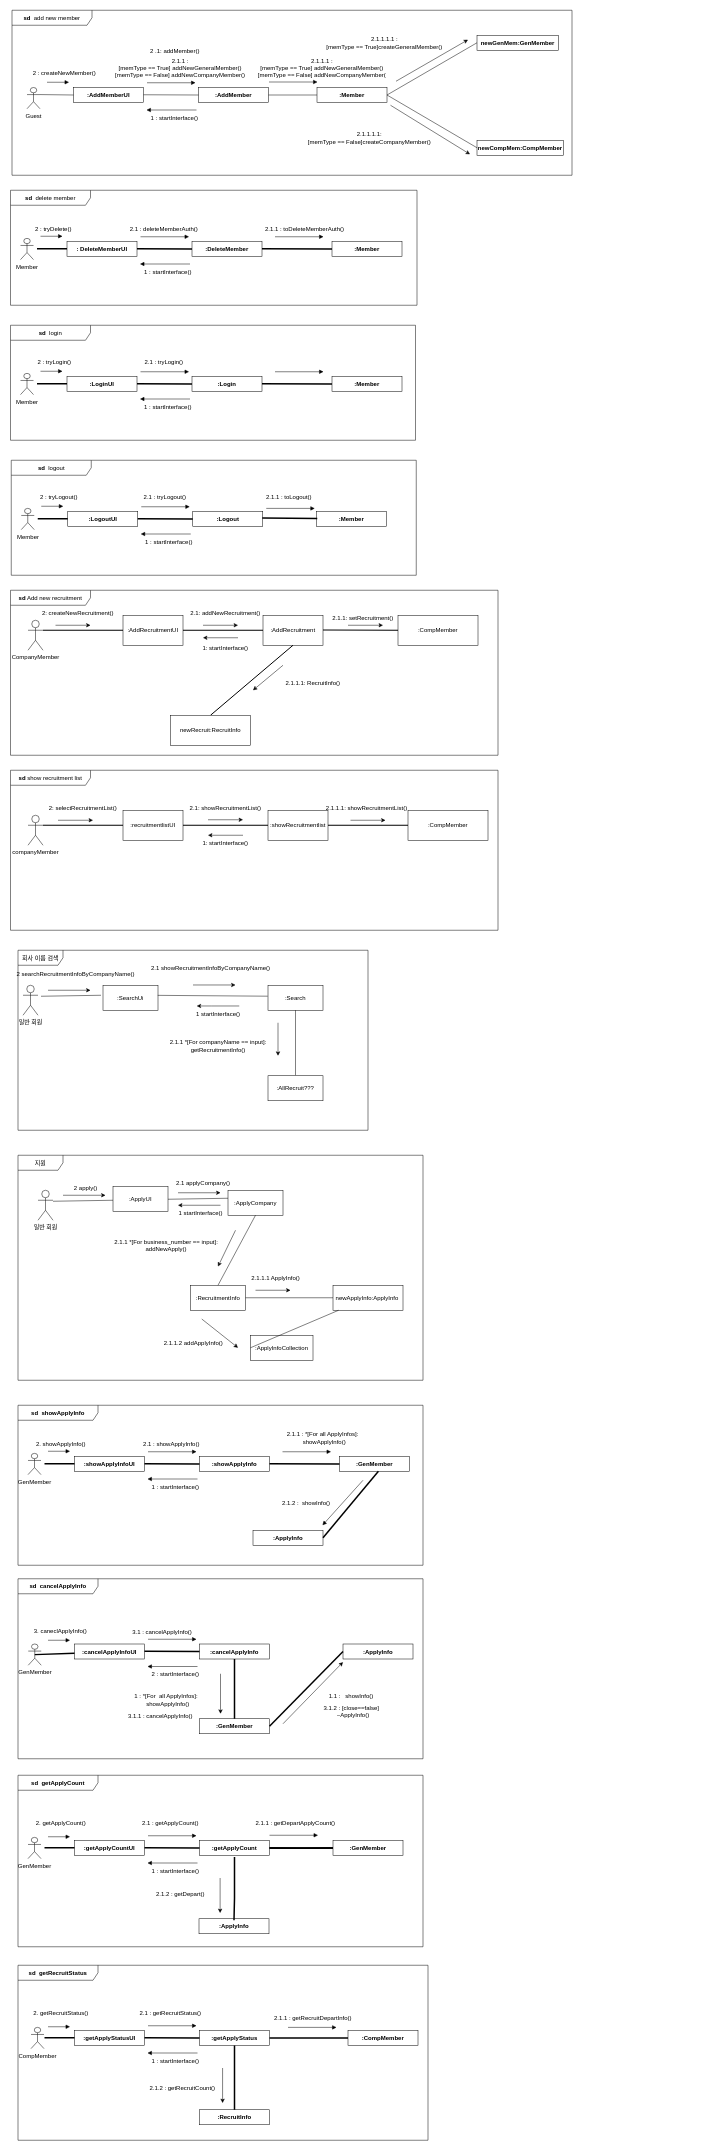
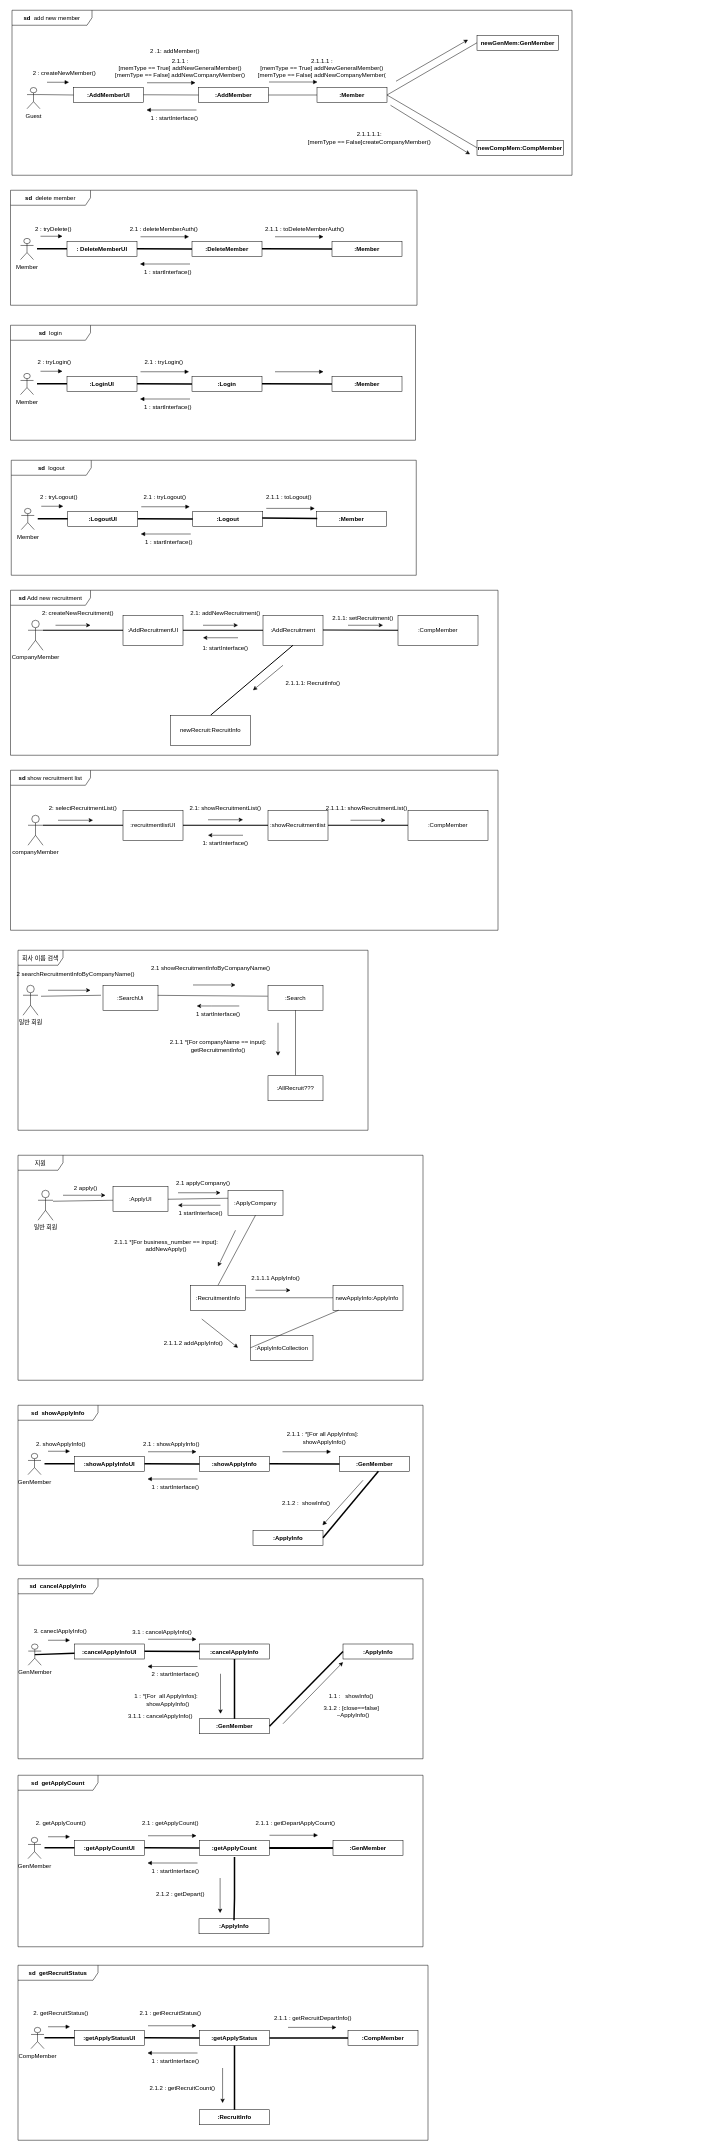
(384, 43) -> none
